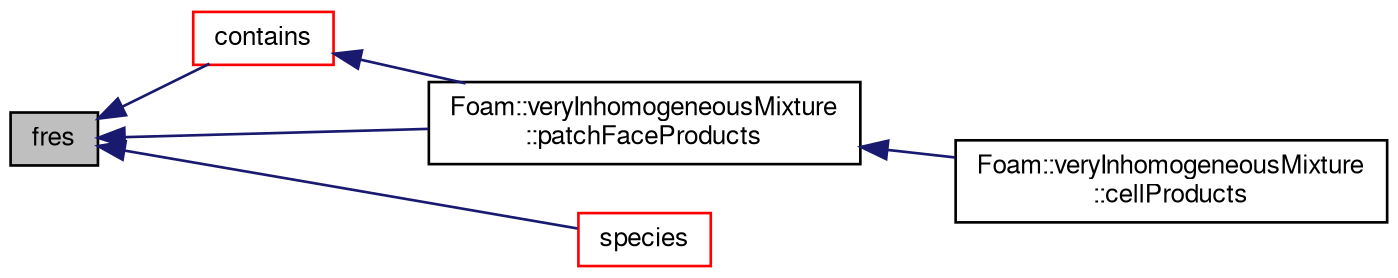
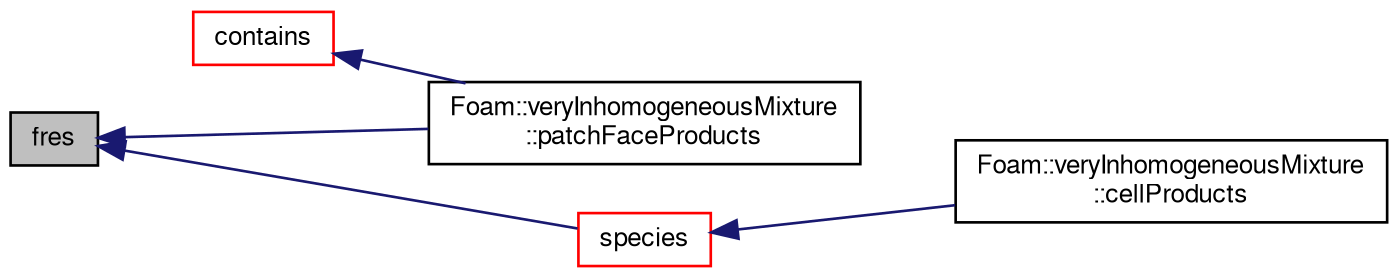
(166, 85) -> none
(921, 154) -> (847, 217)
